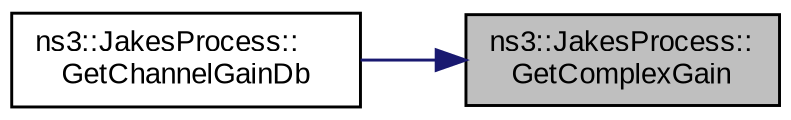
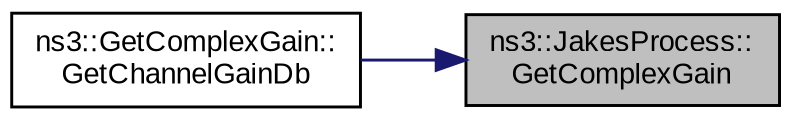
(186, 60) -> (186, 60)
